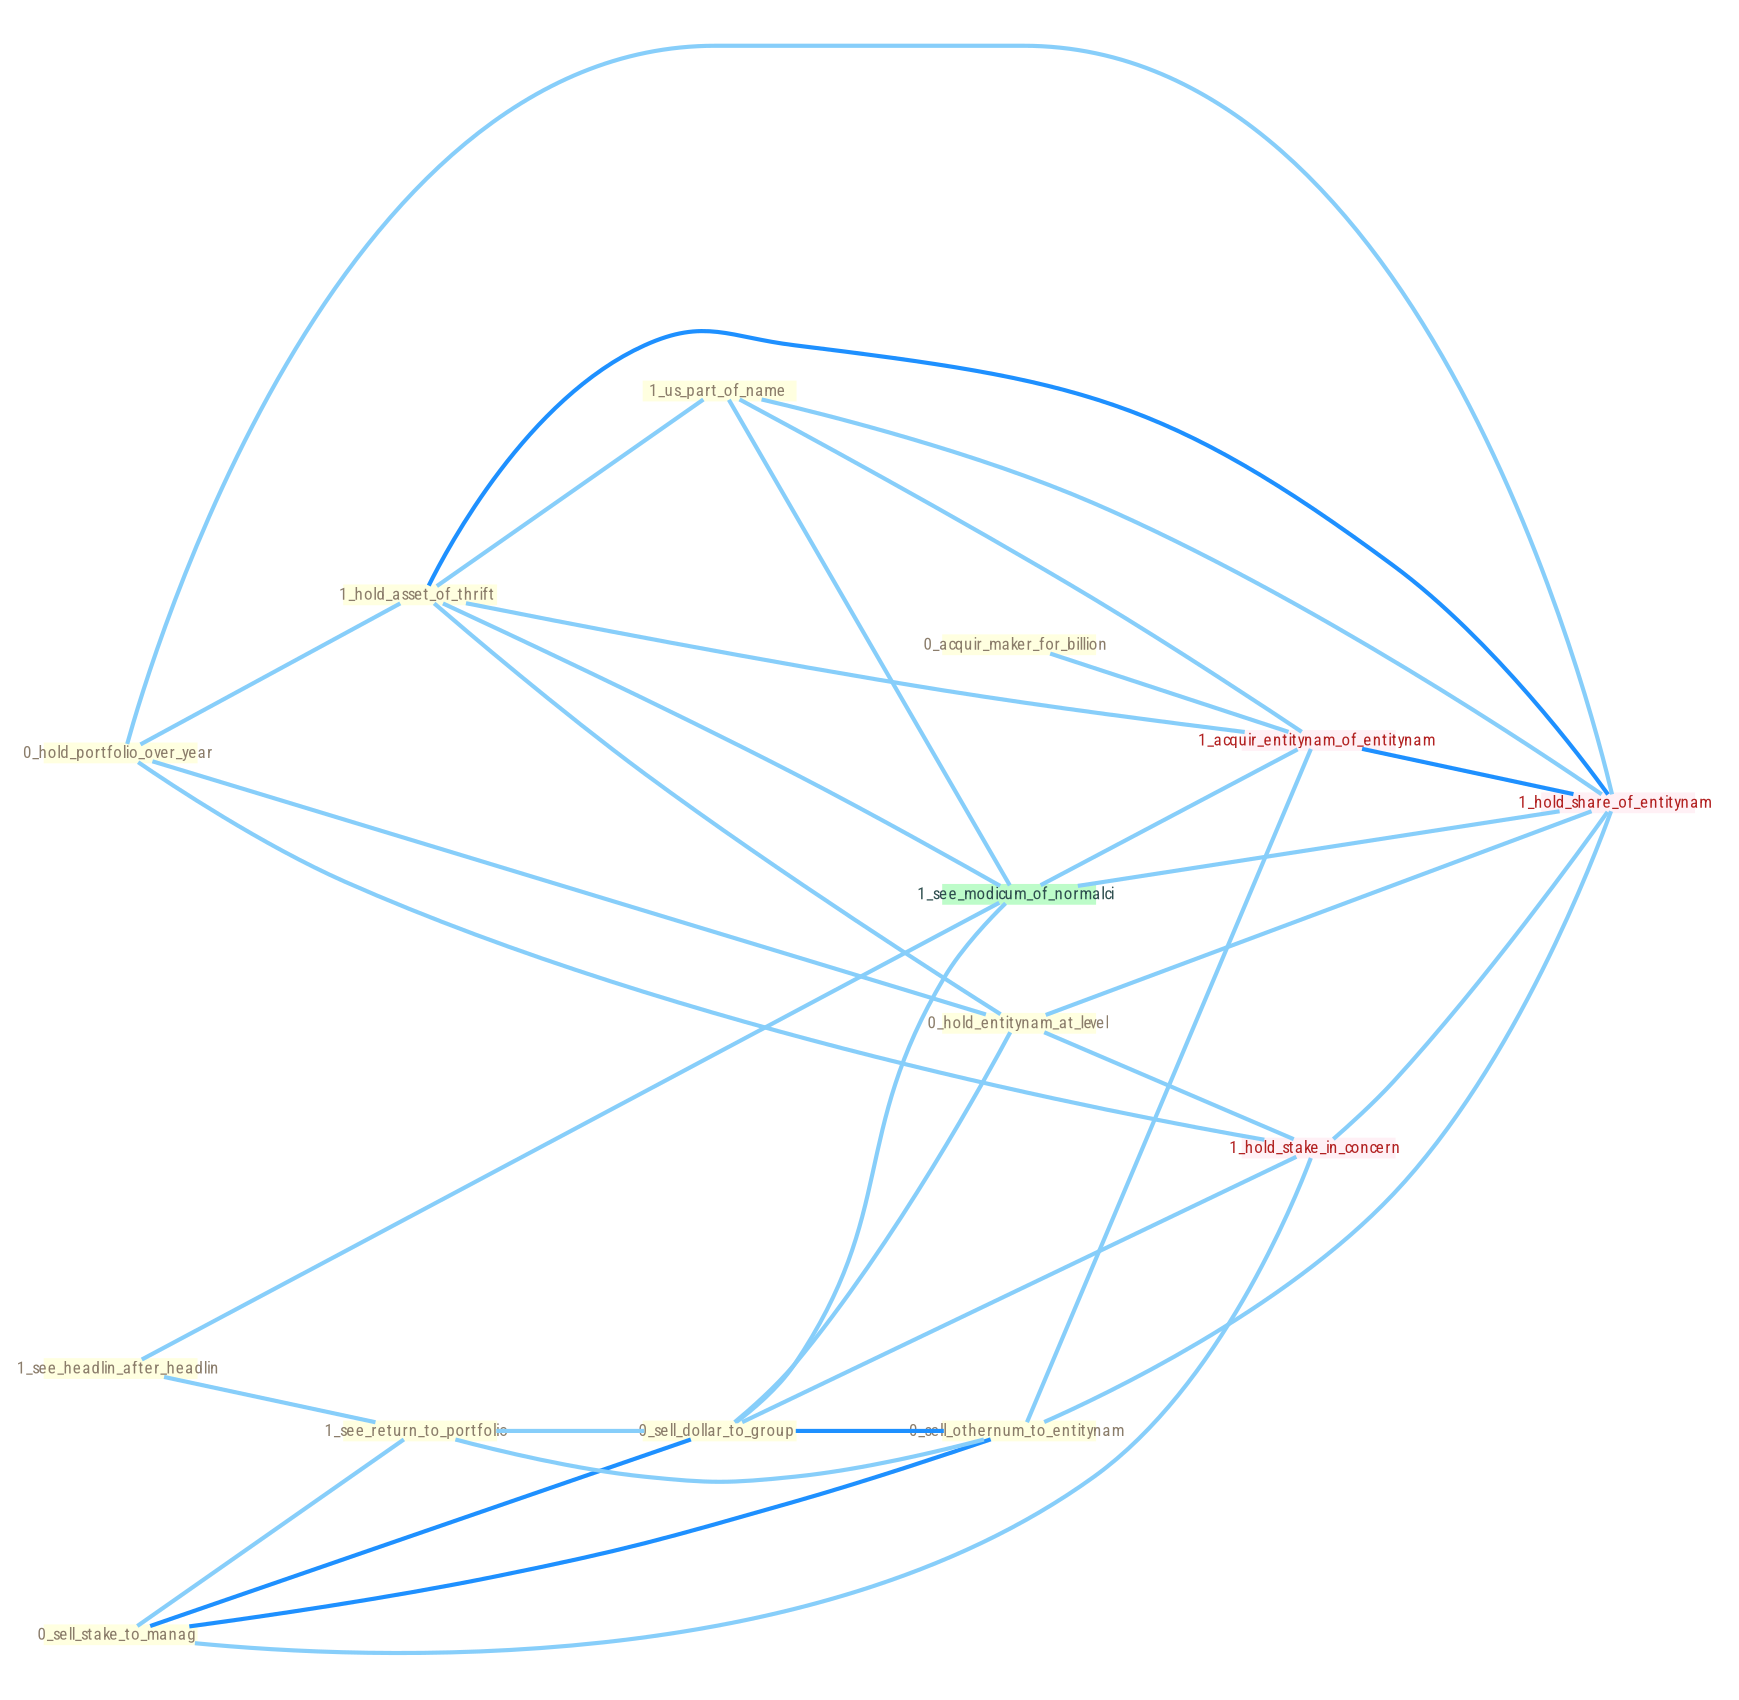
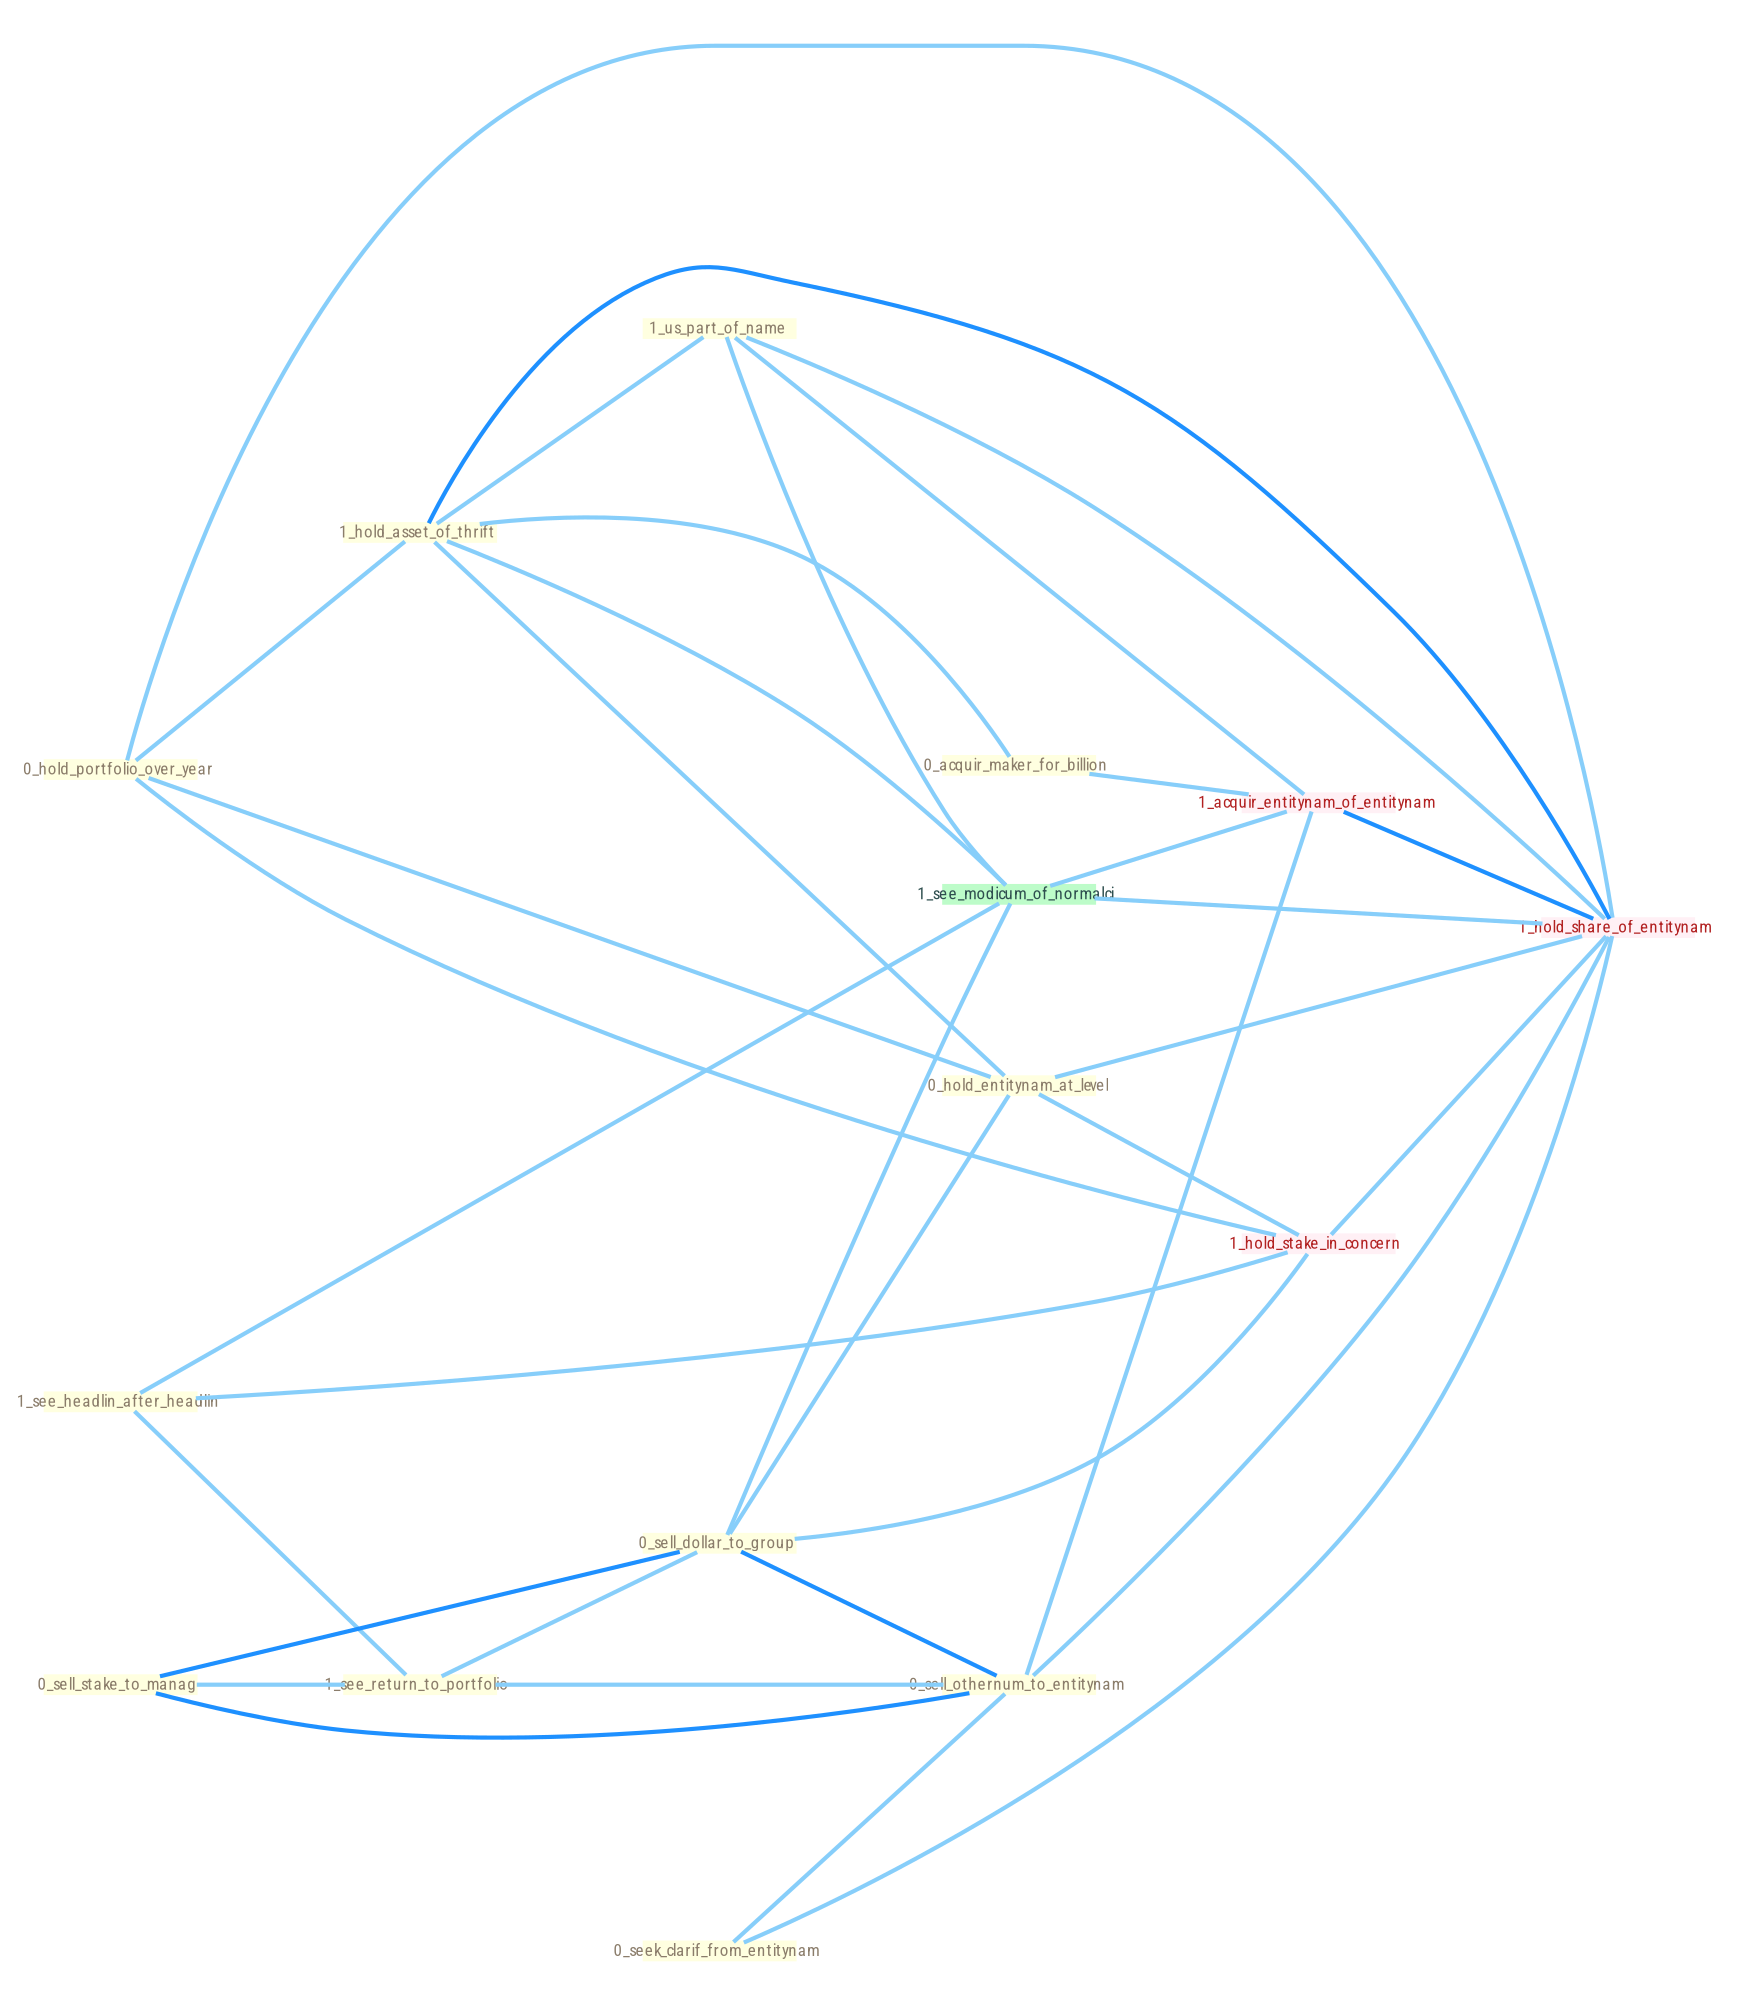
(854, 676) -> (771, 545)
(850, 1593) -> (746, 1352)
none -> (720, 1951)
